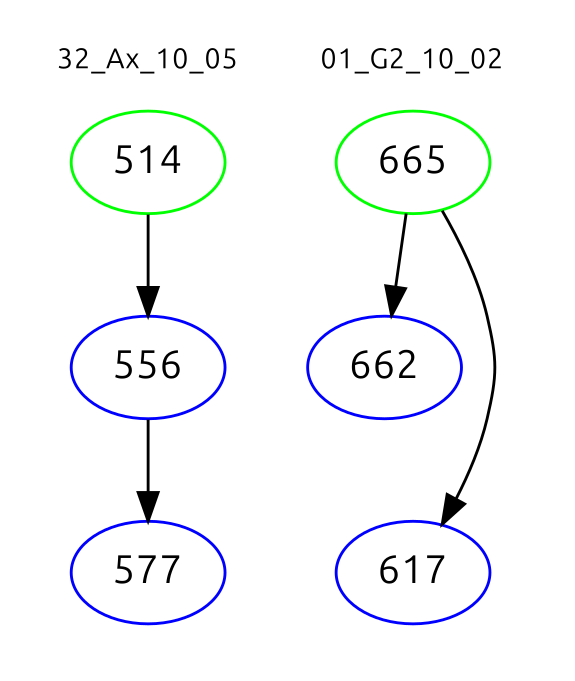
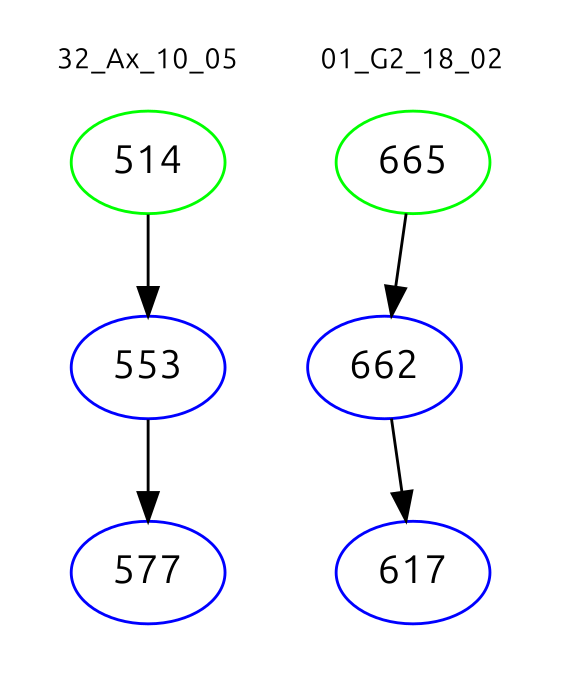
(413, 61) -> (413, 61)
(494, 353) -> (397, 455)
(148, 367) -> (148, 367)
